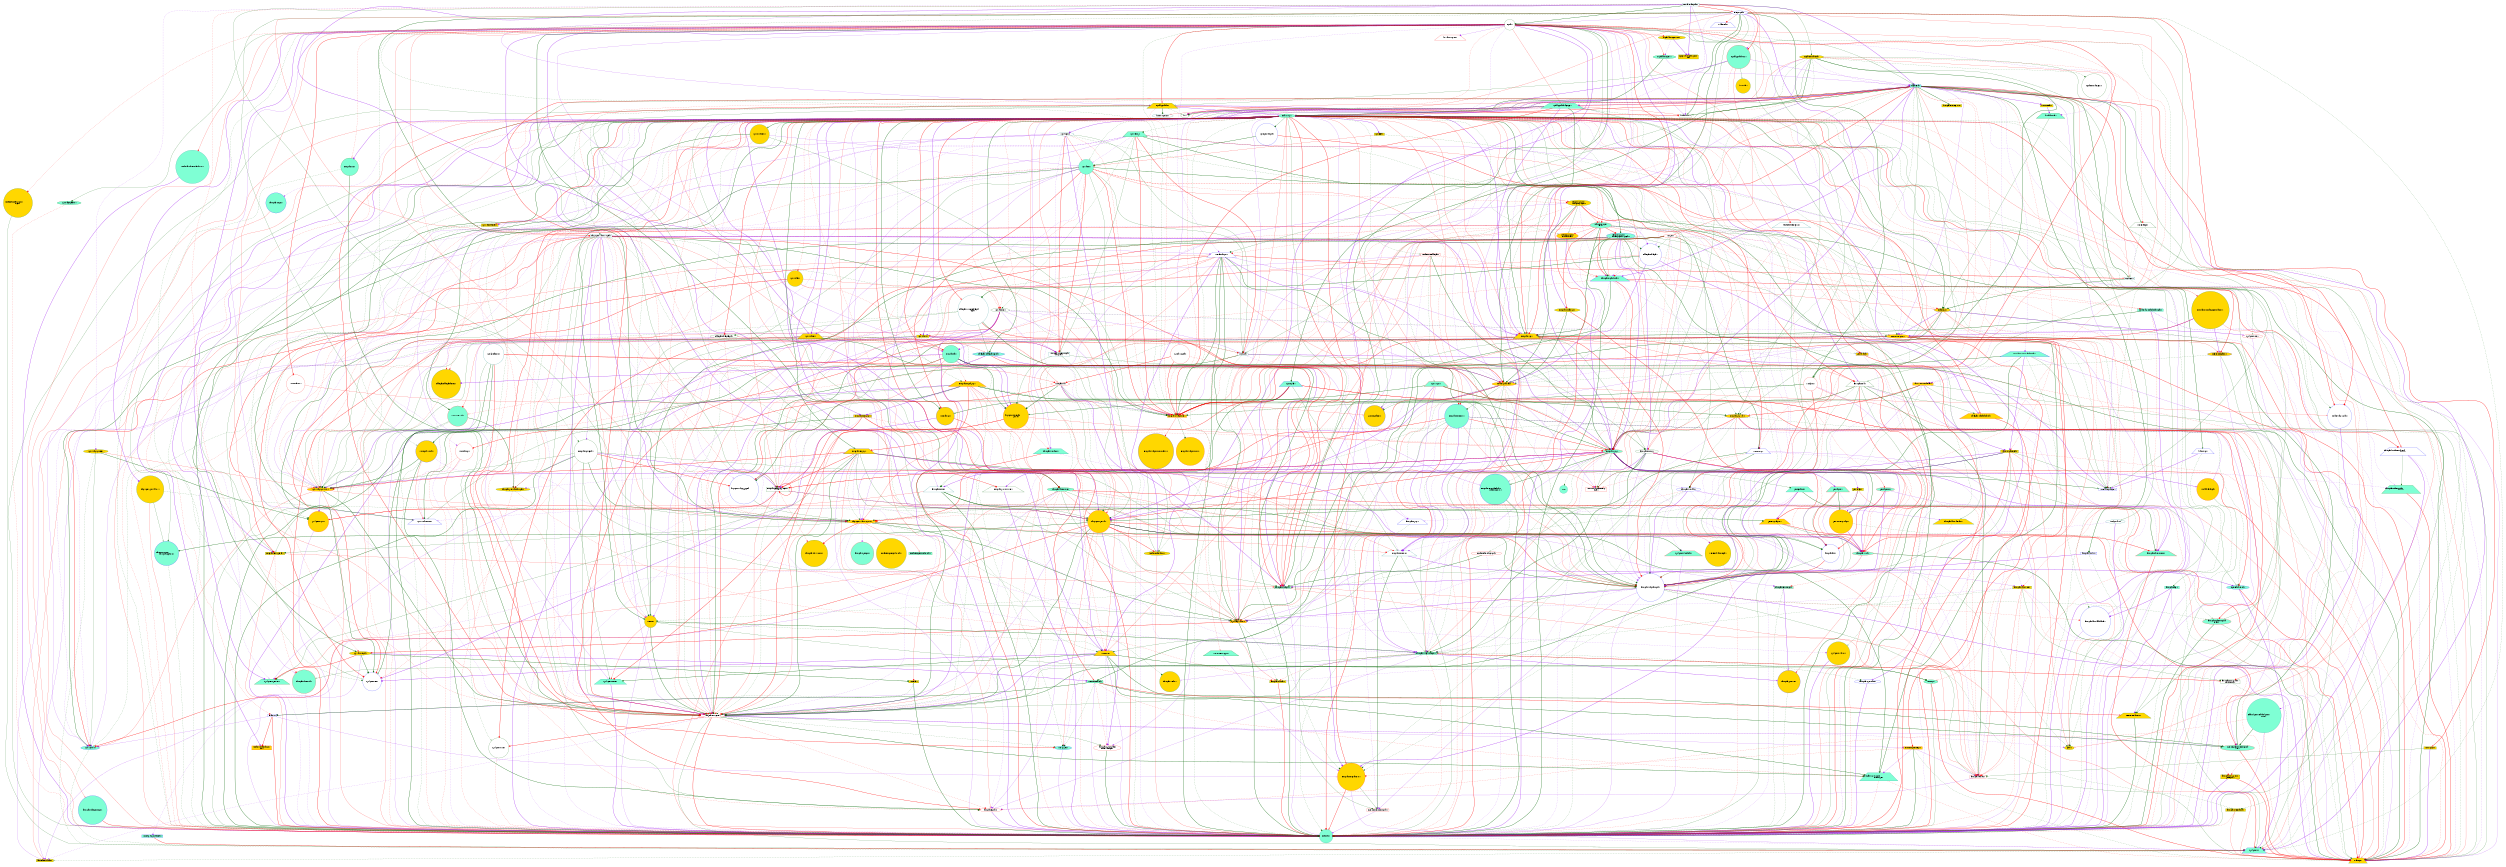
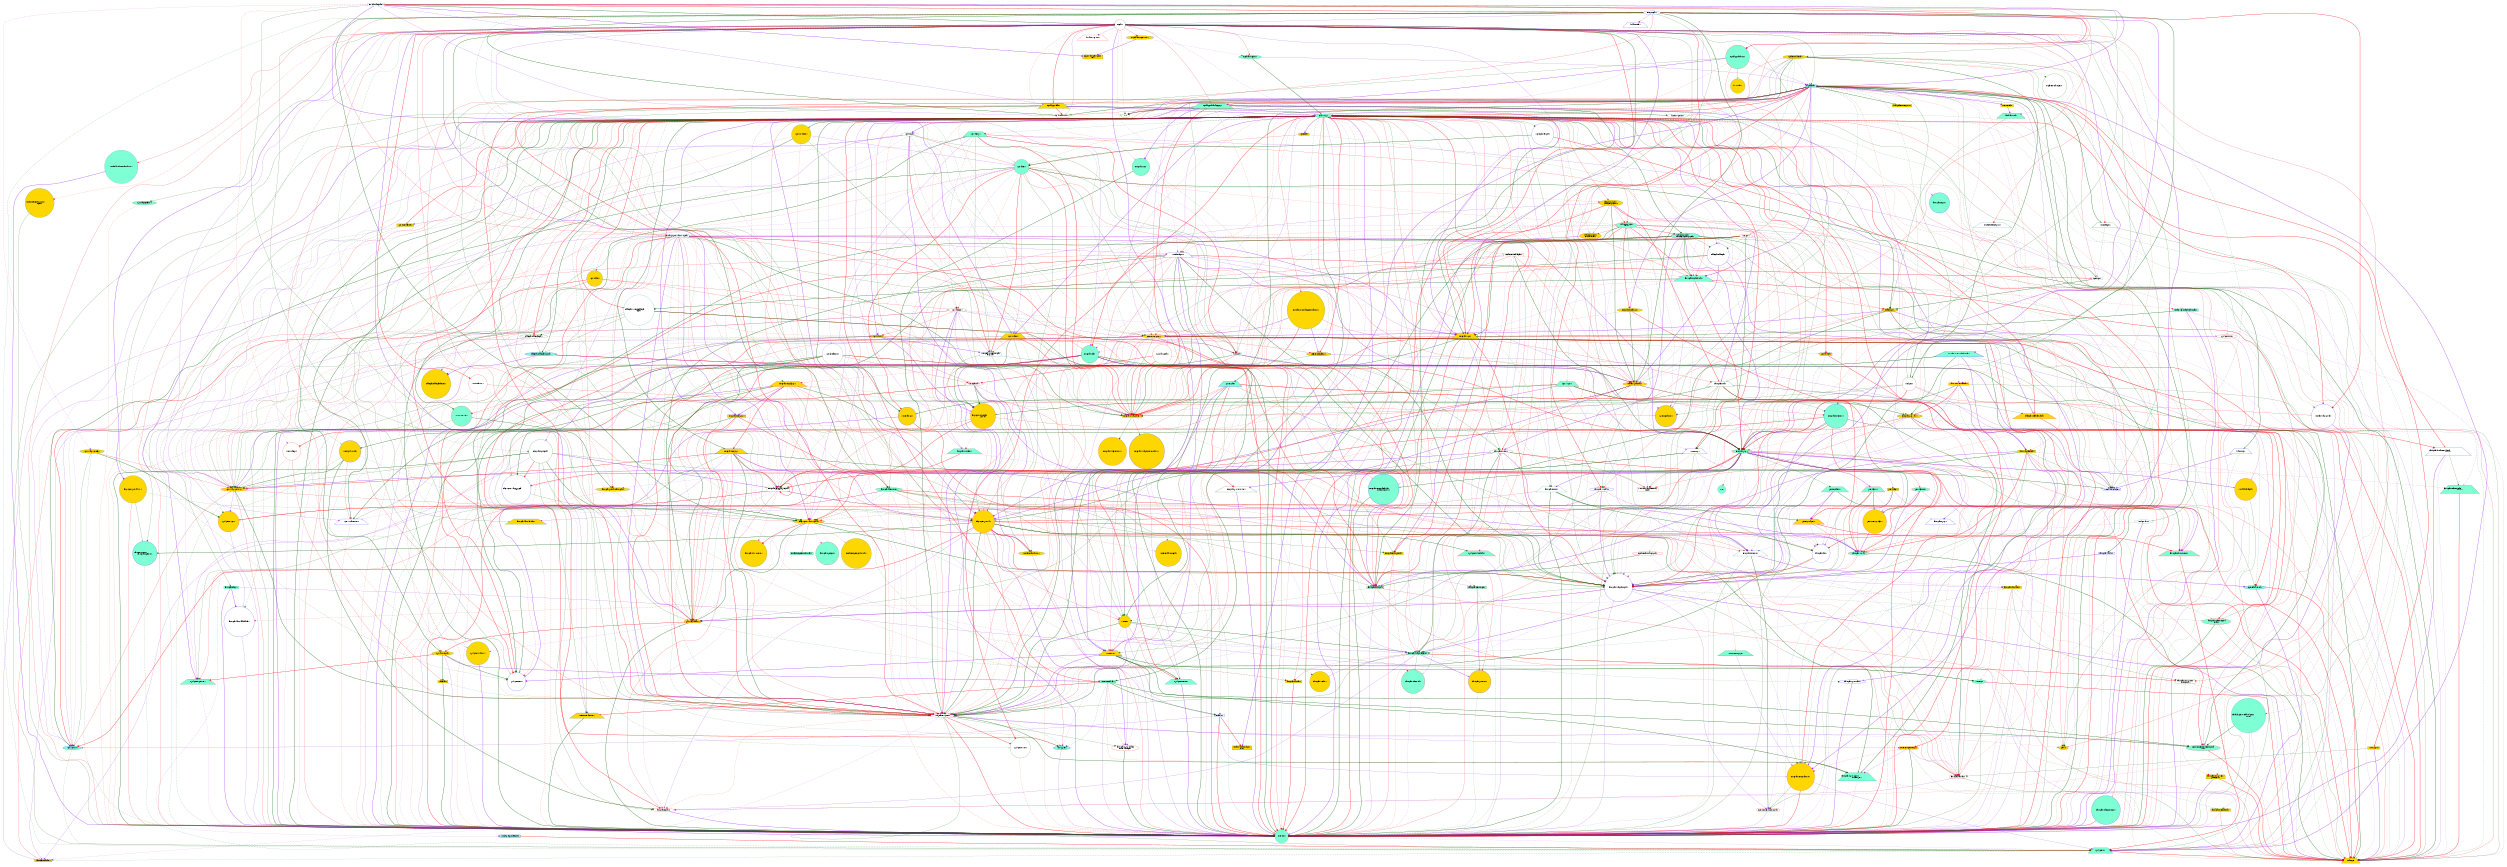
(1023, 520) -> none
